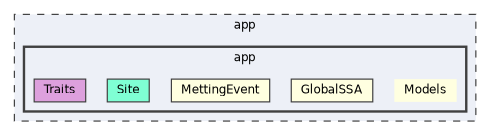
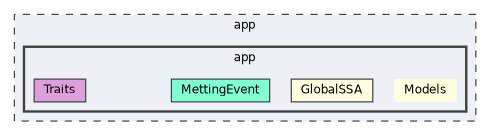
(128, 90) -> none
(221, 90) -> (221, 90)
